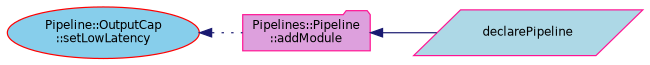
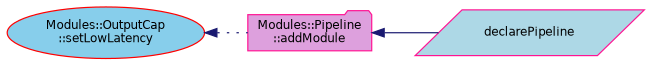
(103, 33) -> (106, 33)
(306, 33) -> (310, 33)
